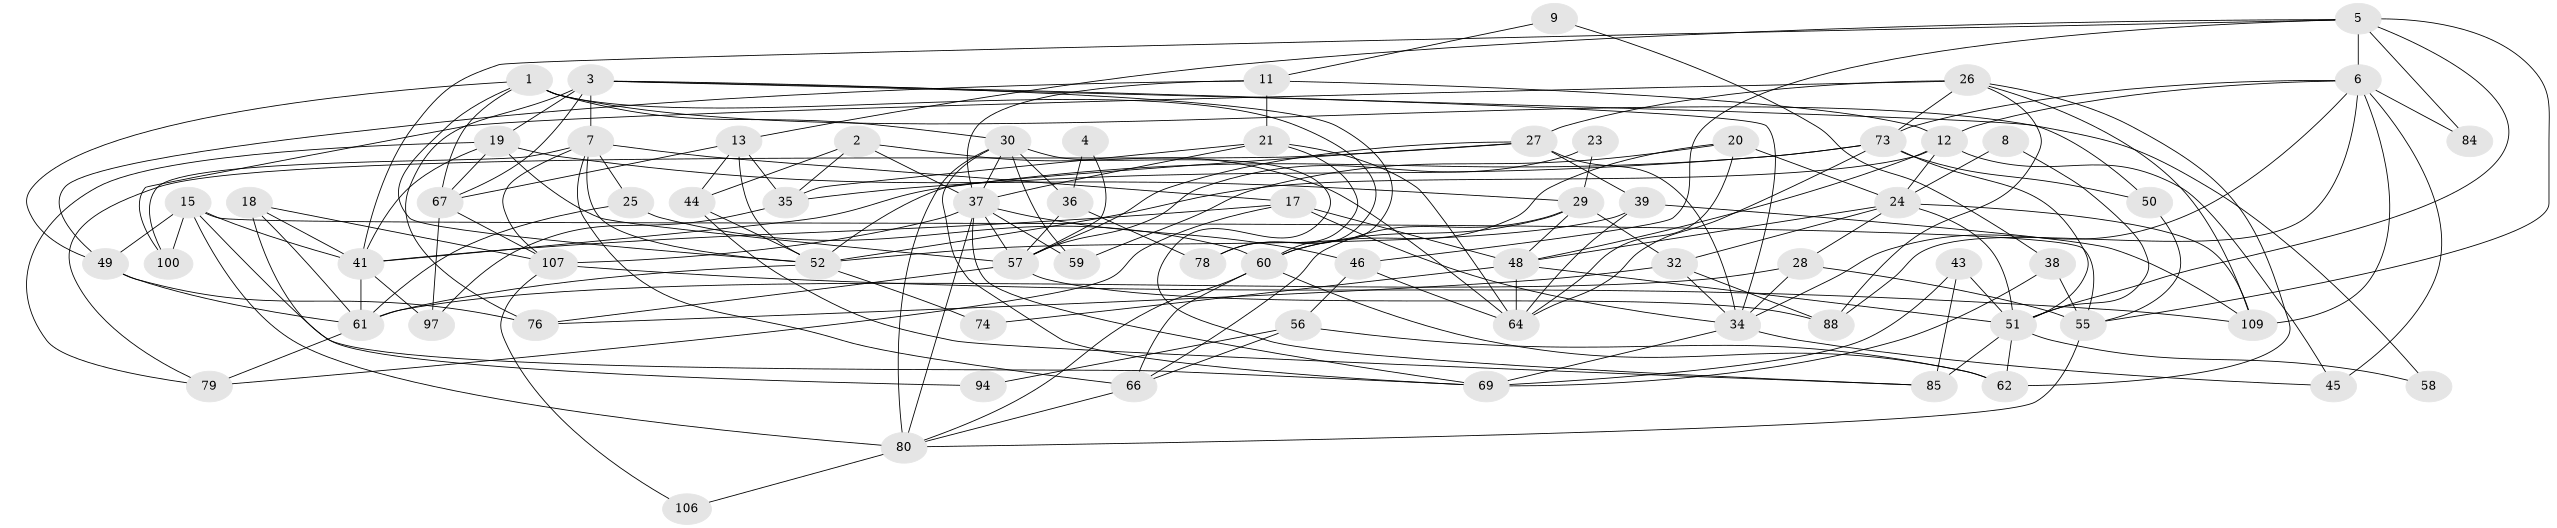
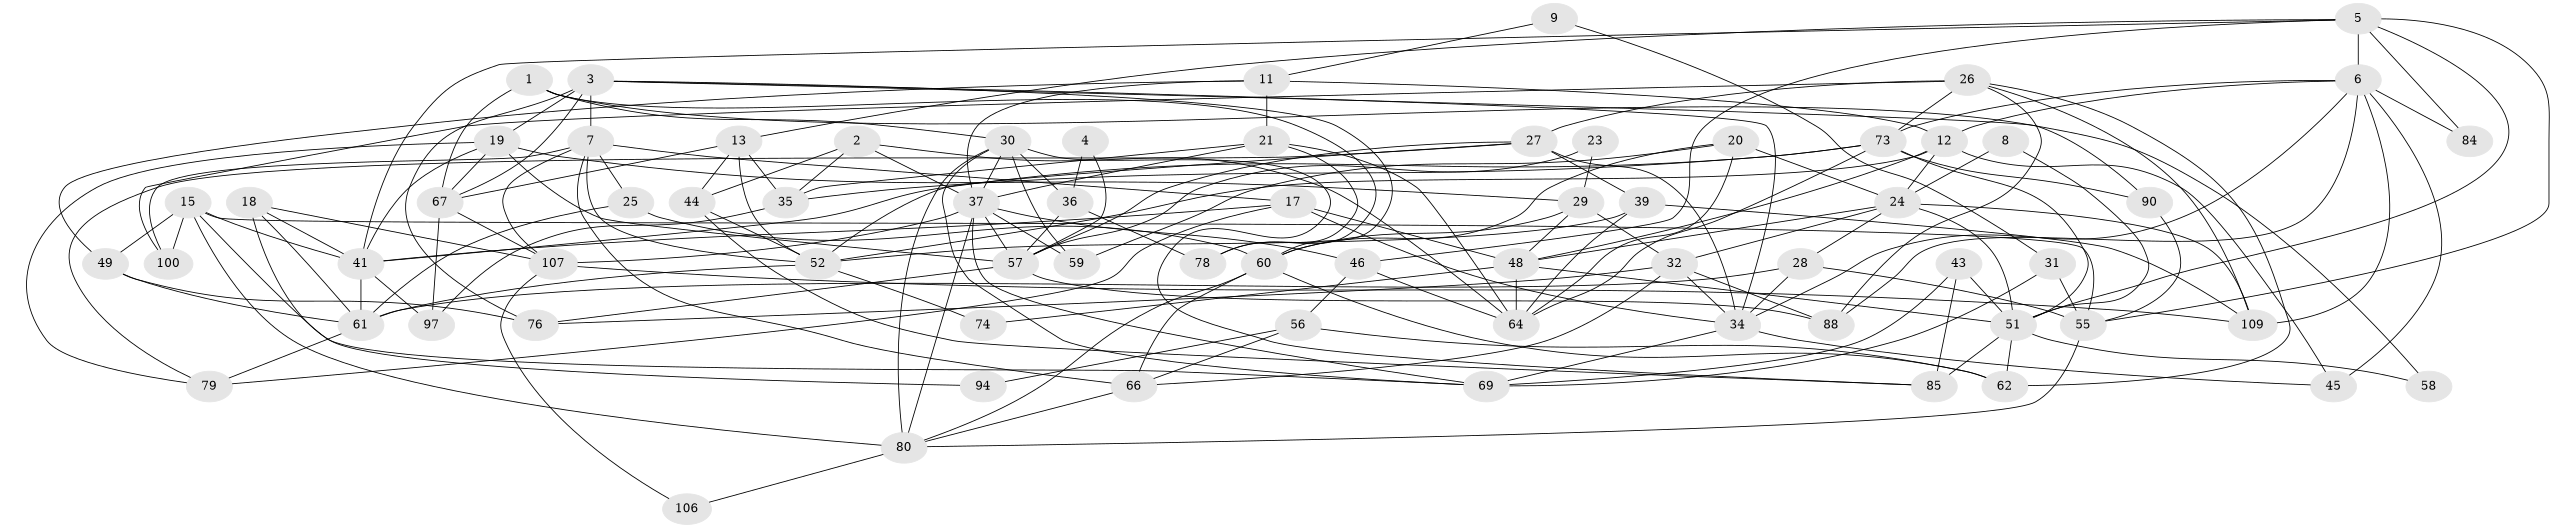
(213, 117) -> none
(2150, 203) -> (2150, 203)
(481, 232) -> none
(1327, 249) -> (1470, 356)
(2053, 264) -> (2053, 264)
